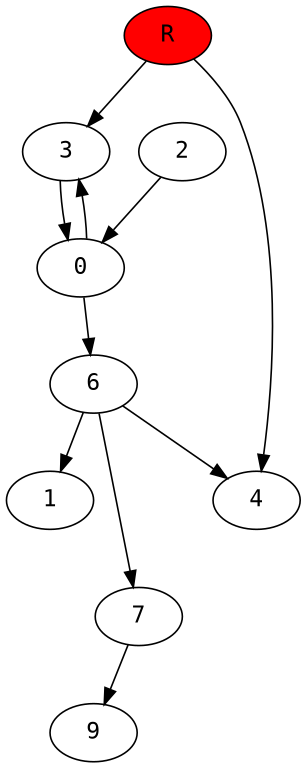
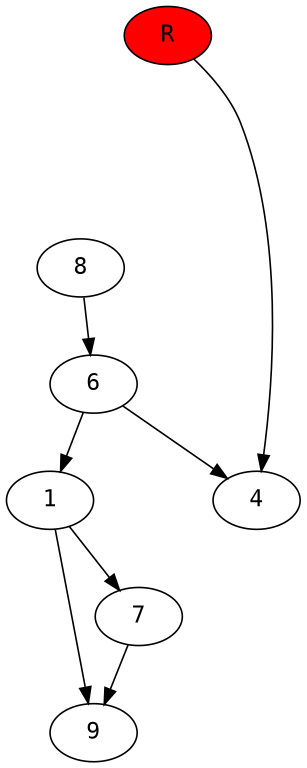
(66, 152) -> none
(182, 152) -> none
(81, 268) -> (81, 268)
(115, 492) -> (89, 552)
none -> (70, 608)
